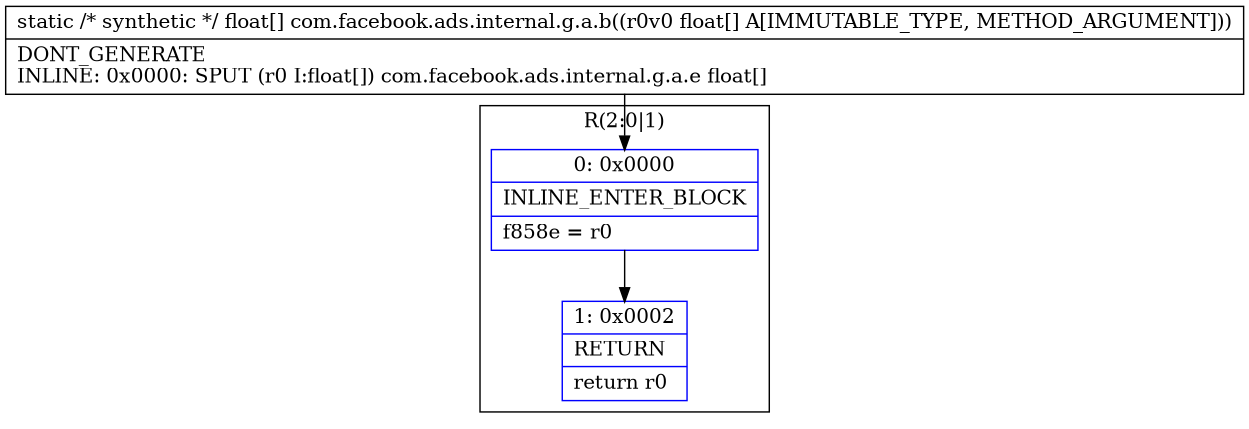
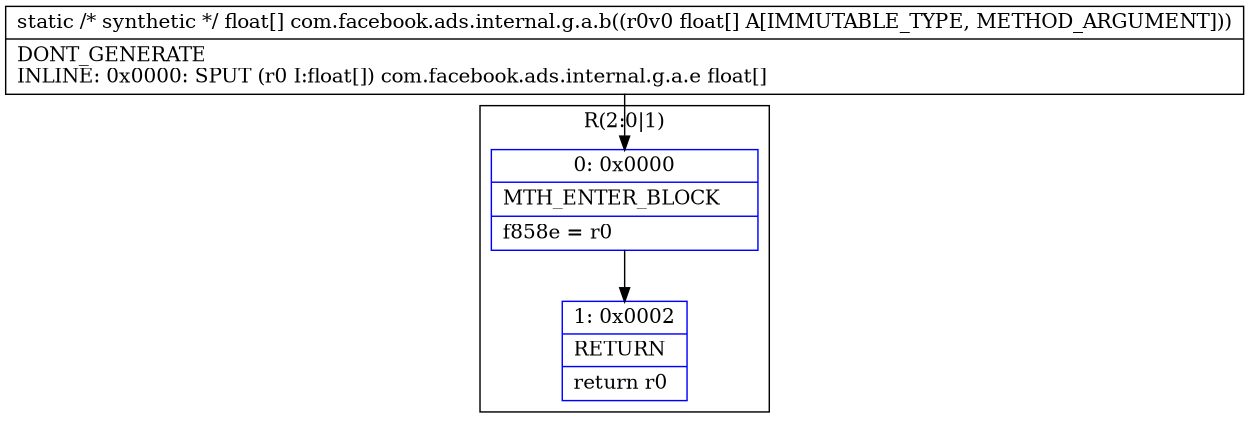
(625, 199) -> (612, 199)
